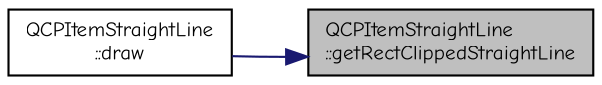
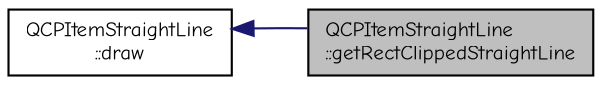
(259, 57) -> (280, 28)
